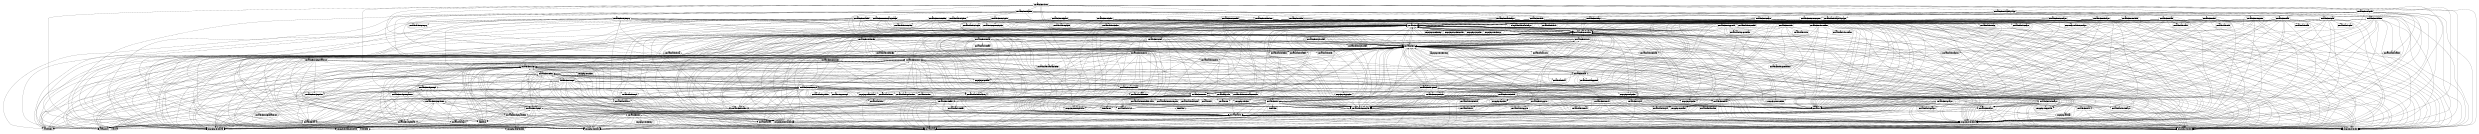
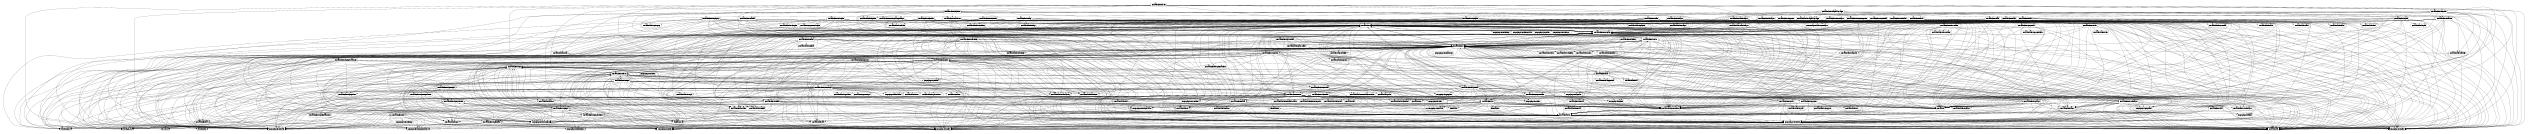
(1521, 26) -> (1739, 26)
(1155, 39) -> (1628, 39)
(1048, 67) -> none
